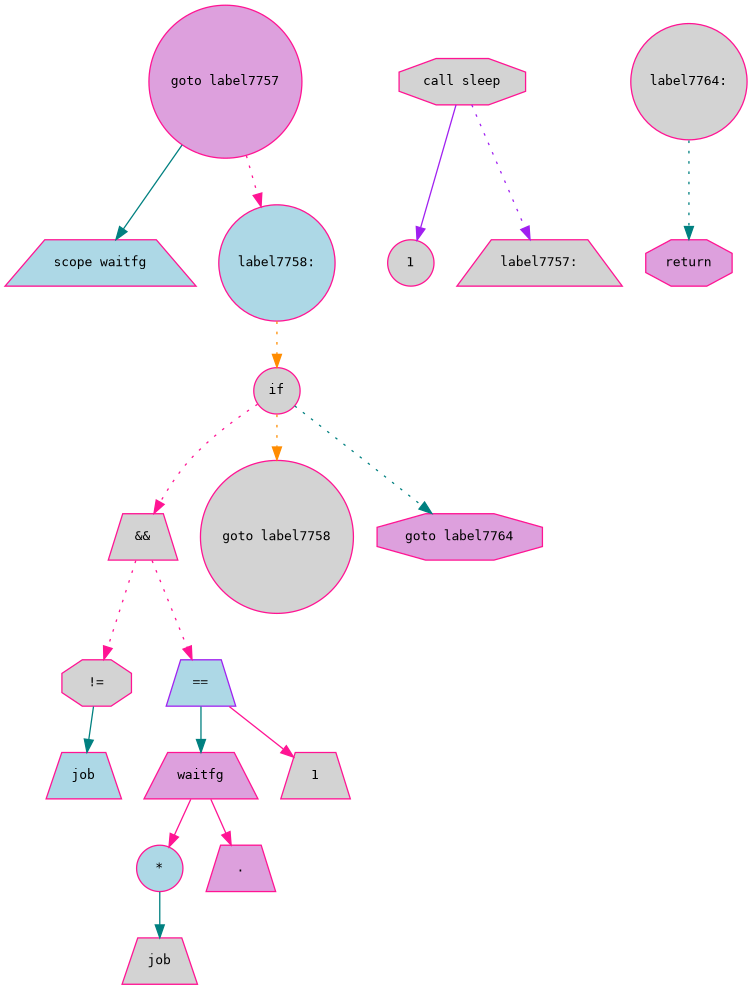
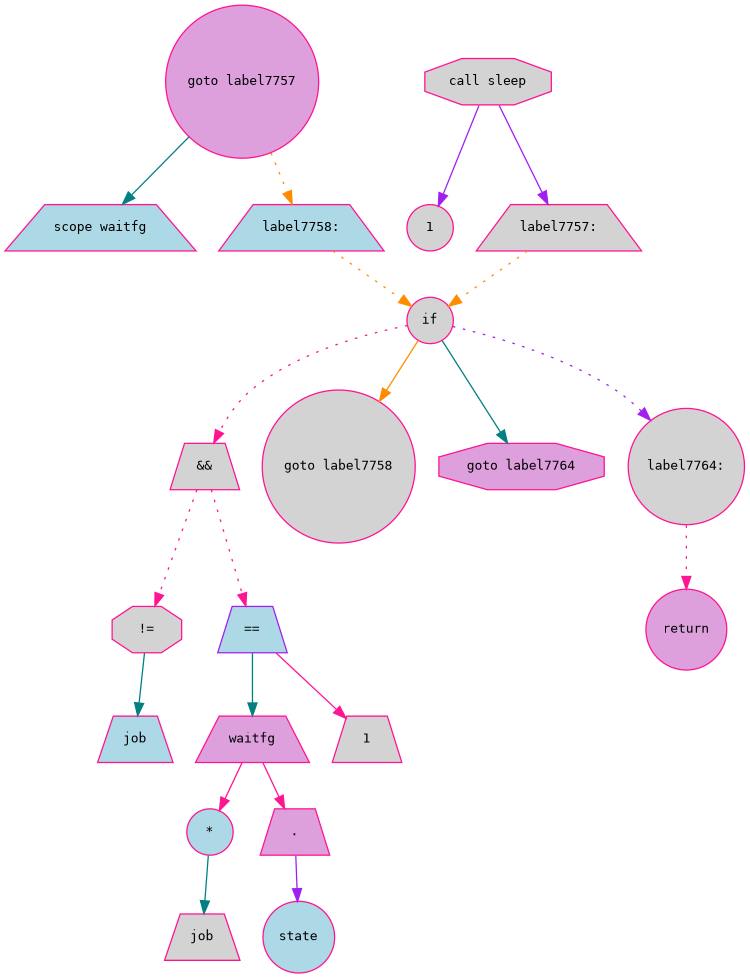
(498, 166) -> (521, 149)
(252, 175) -> (279, 173)
(689, 183) -> (686, 551)
(277, 263) -> (301, 228)
(689, 263) -> (686, 630)
none -> (494, 275)
none -> (552, 358)
(277, 431) -> (402, 365)
(358, 455) -> (471, 386)
none -> (299, 937)
